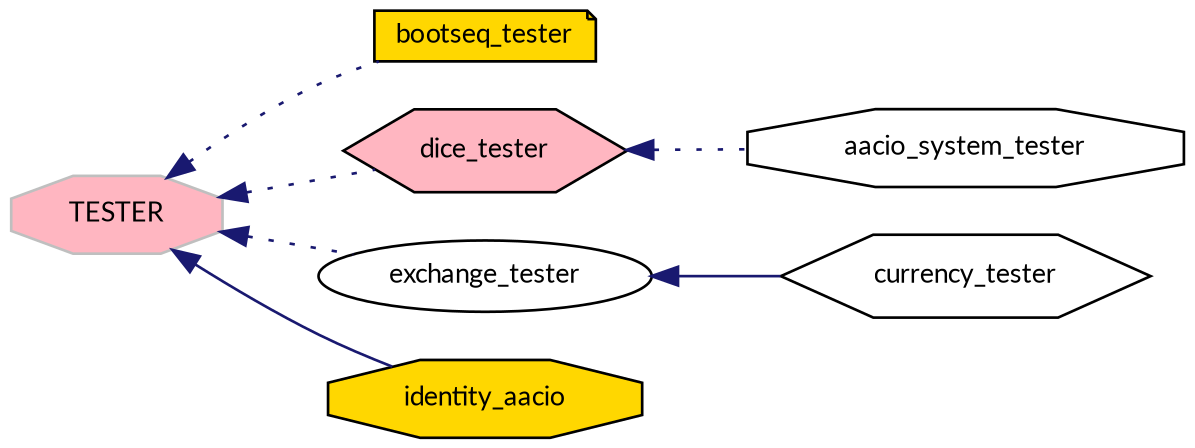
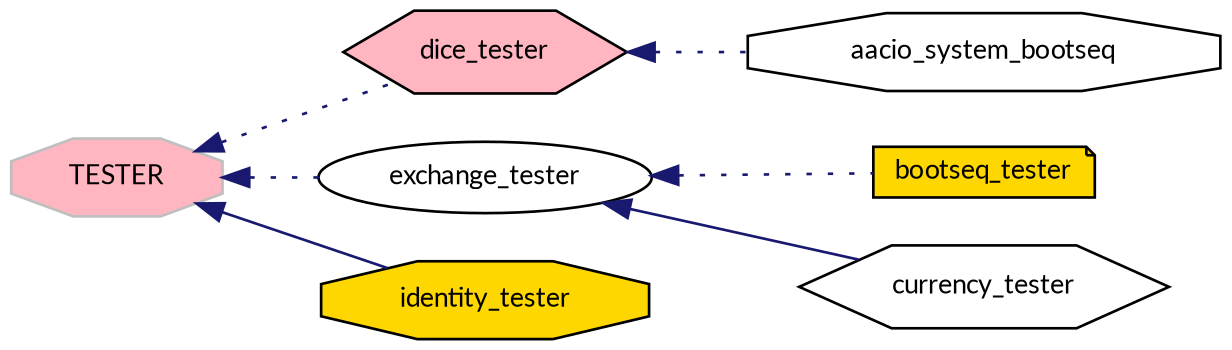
(280, 104) -> (776, 174)
(966, 148) -> (984, 52)
(485, 399) -> (485, 300)
